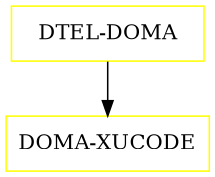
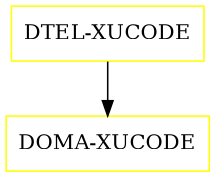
(108, 34) -> (108, 34)
